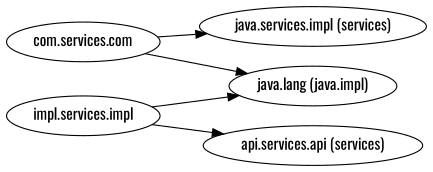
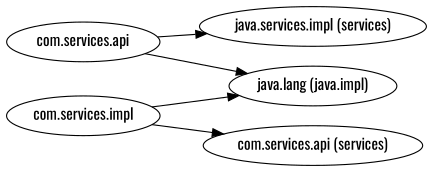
(83, 42) -> (83, 42)
(83, 116) -> (83, 116)
(313, 146) -> (313, 146)
